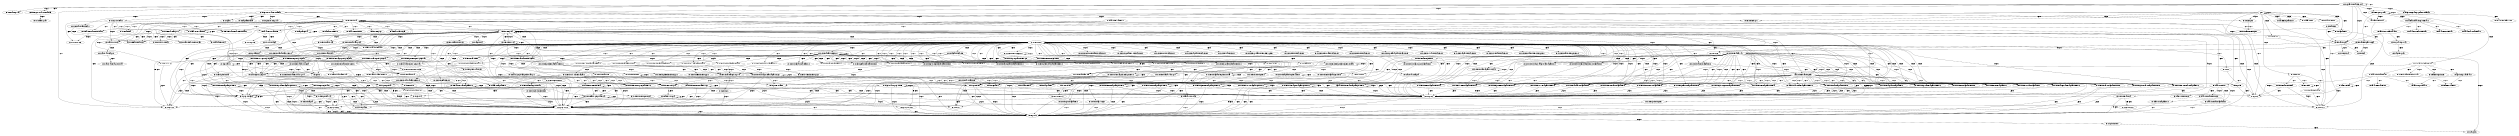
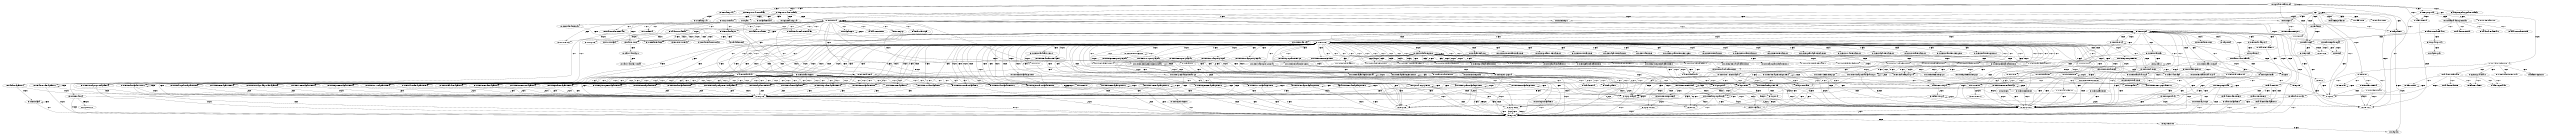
(270, 21) -> (789, 21)
(810, 26) -> (2246, 34)
(330, 32) -> none
none -> (1714, 55)
(1753, 67) -> (862, 82)
none -> (582, 84)
(1892, 86) -> (760, 86)
